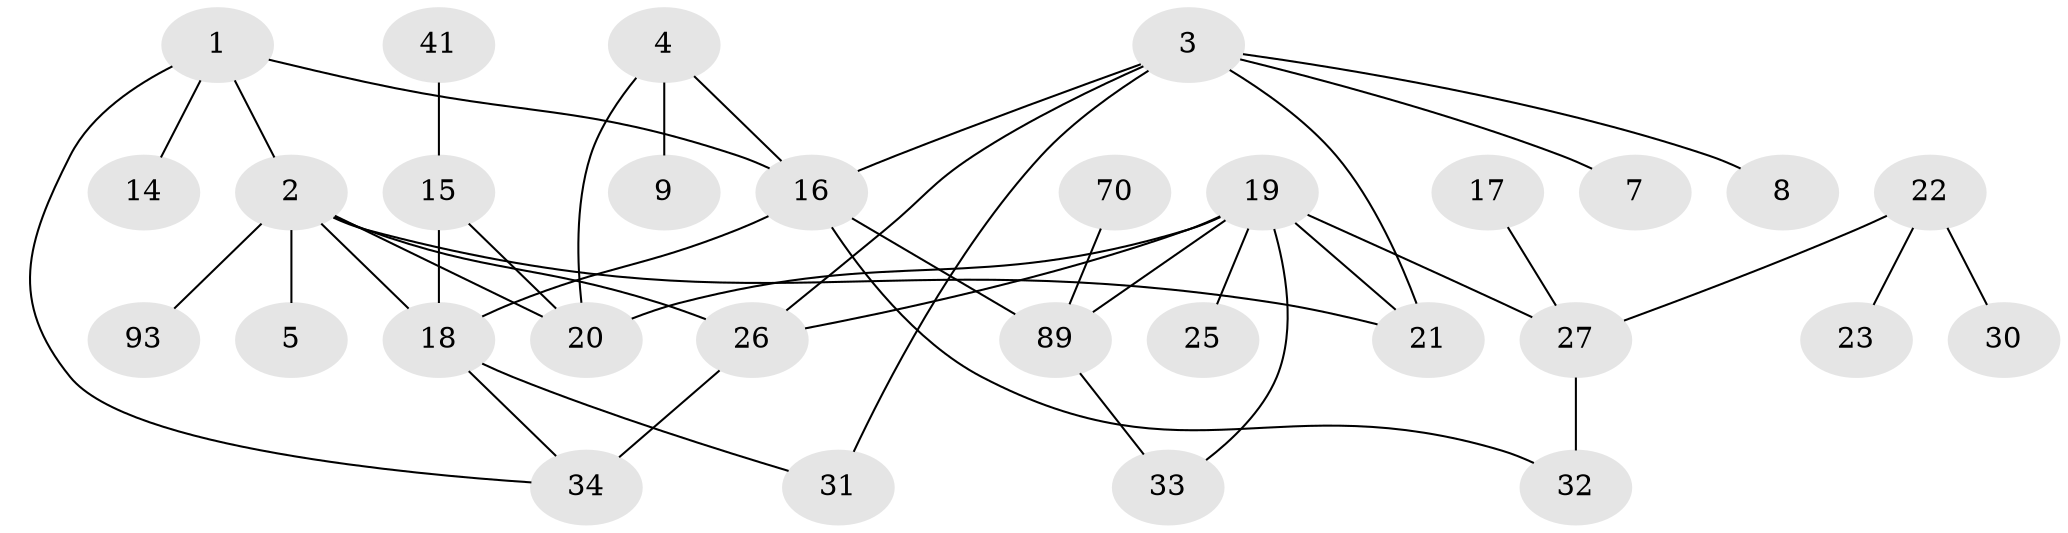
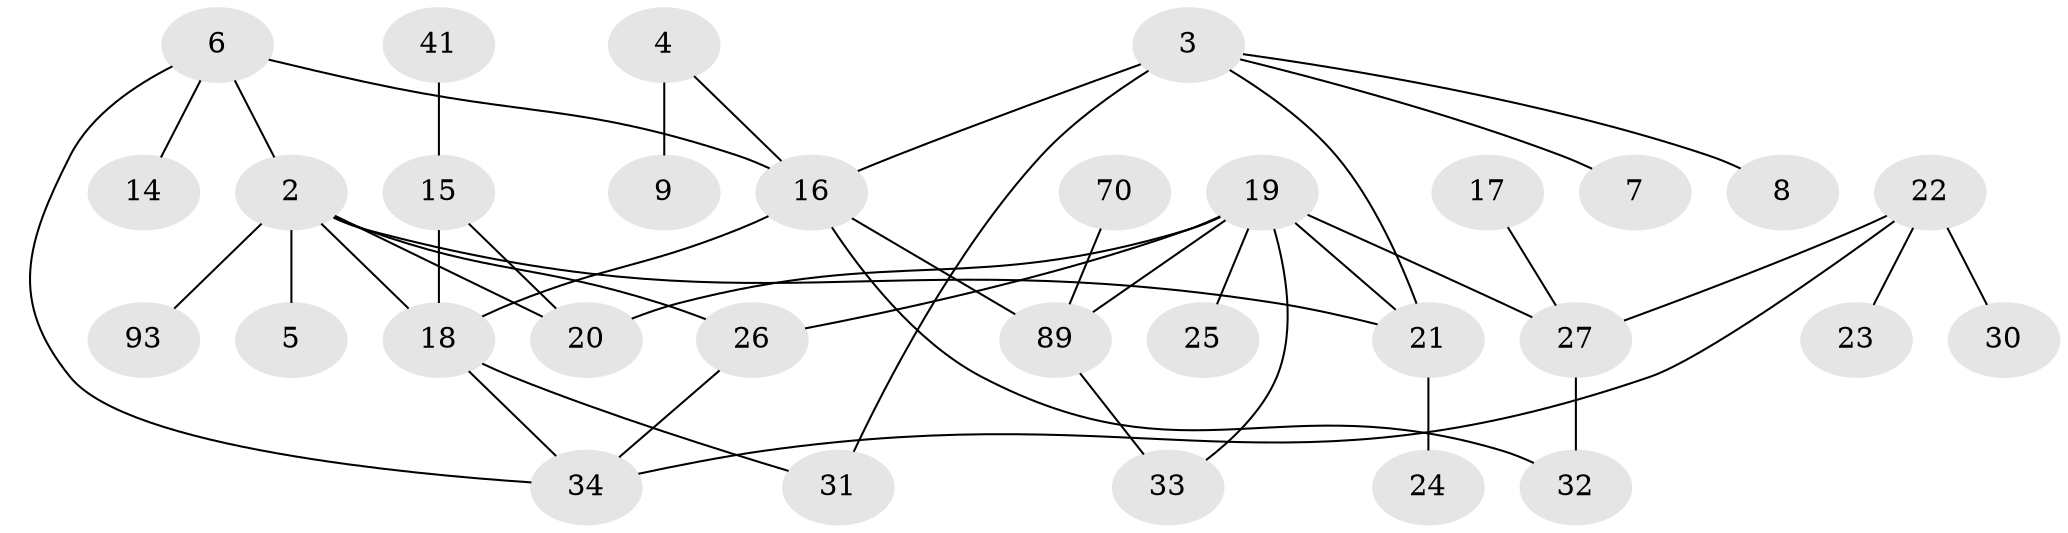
(218, 45) -> (218, 45)
(953, 170) -> none
(584, 184) -> none
none -> (1292, 442)
none -> (1428, 488)
